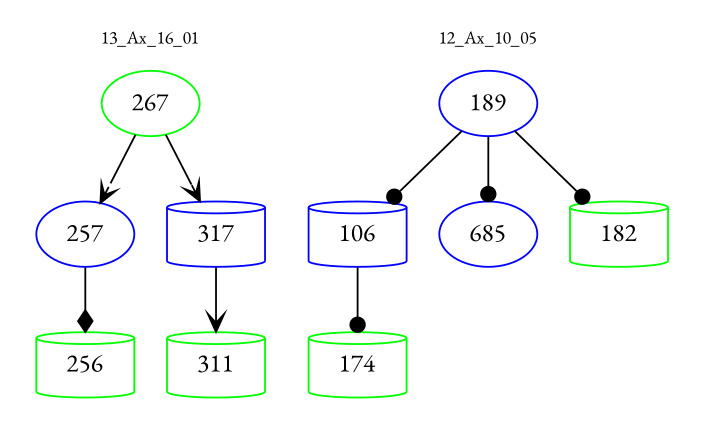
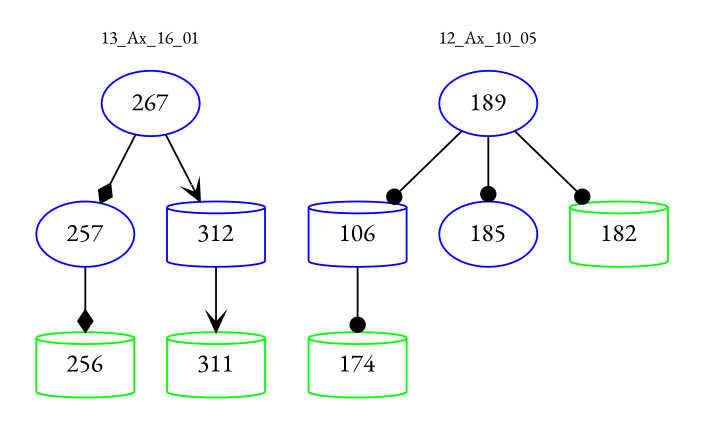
(151, 103) -> (151, 103)
(123, 159) -> (123, 159)
(216, 234) -> (216, 234)
(488, 234) -> (488, 234)
